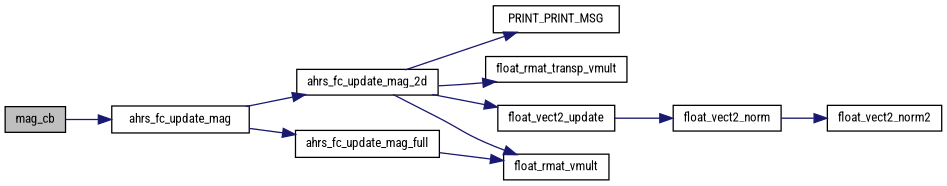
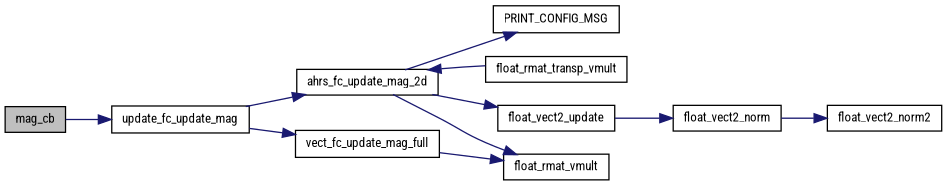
(556, 19) -> (556, 19)
(461, 85) -> (463, 67)
(181, 119) -> (181, 119)
(367, 144) -> (367, 144)
